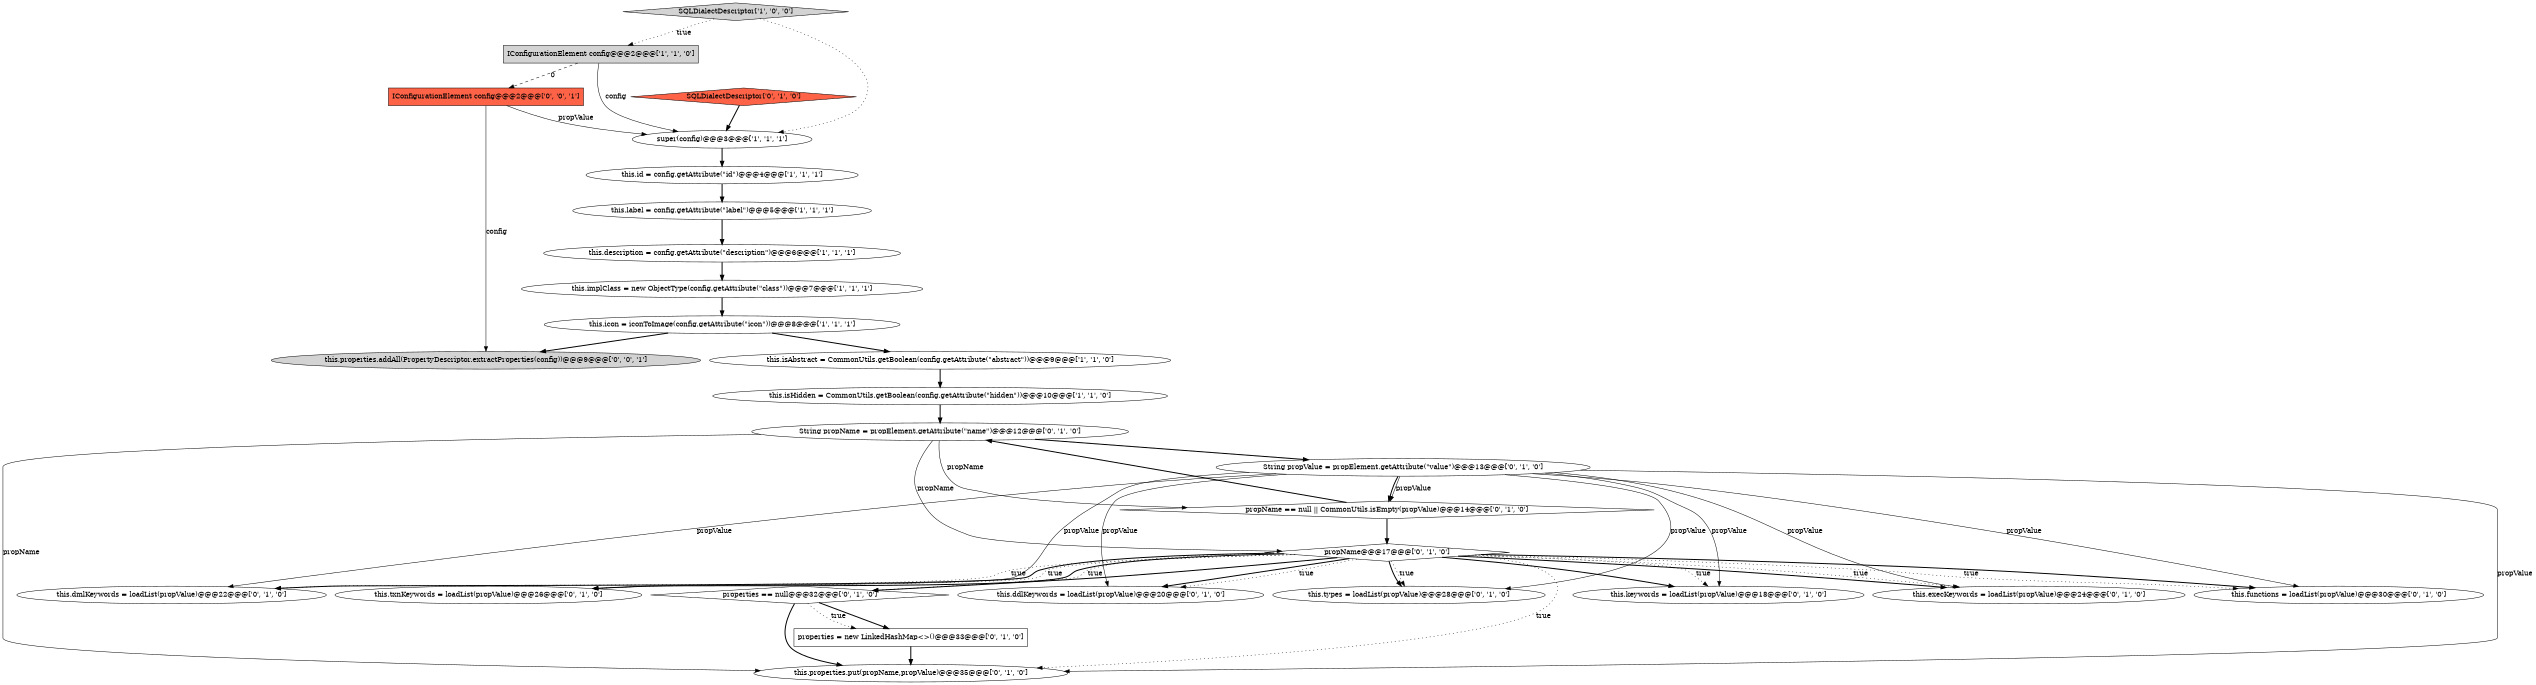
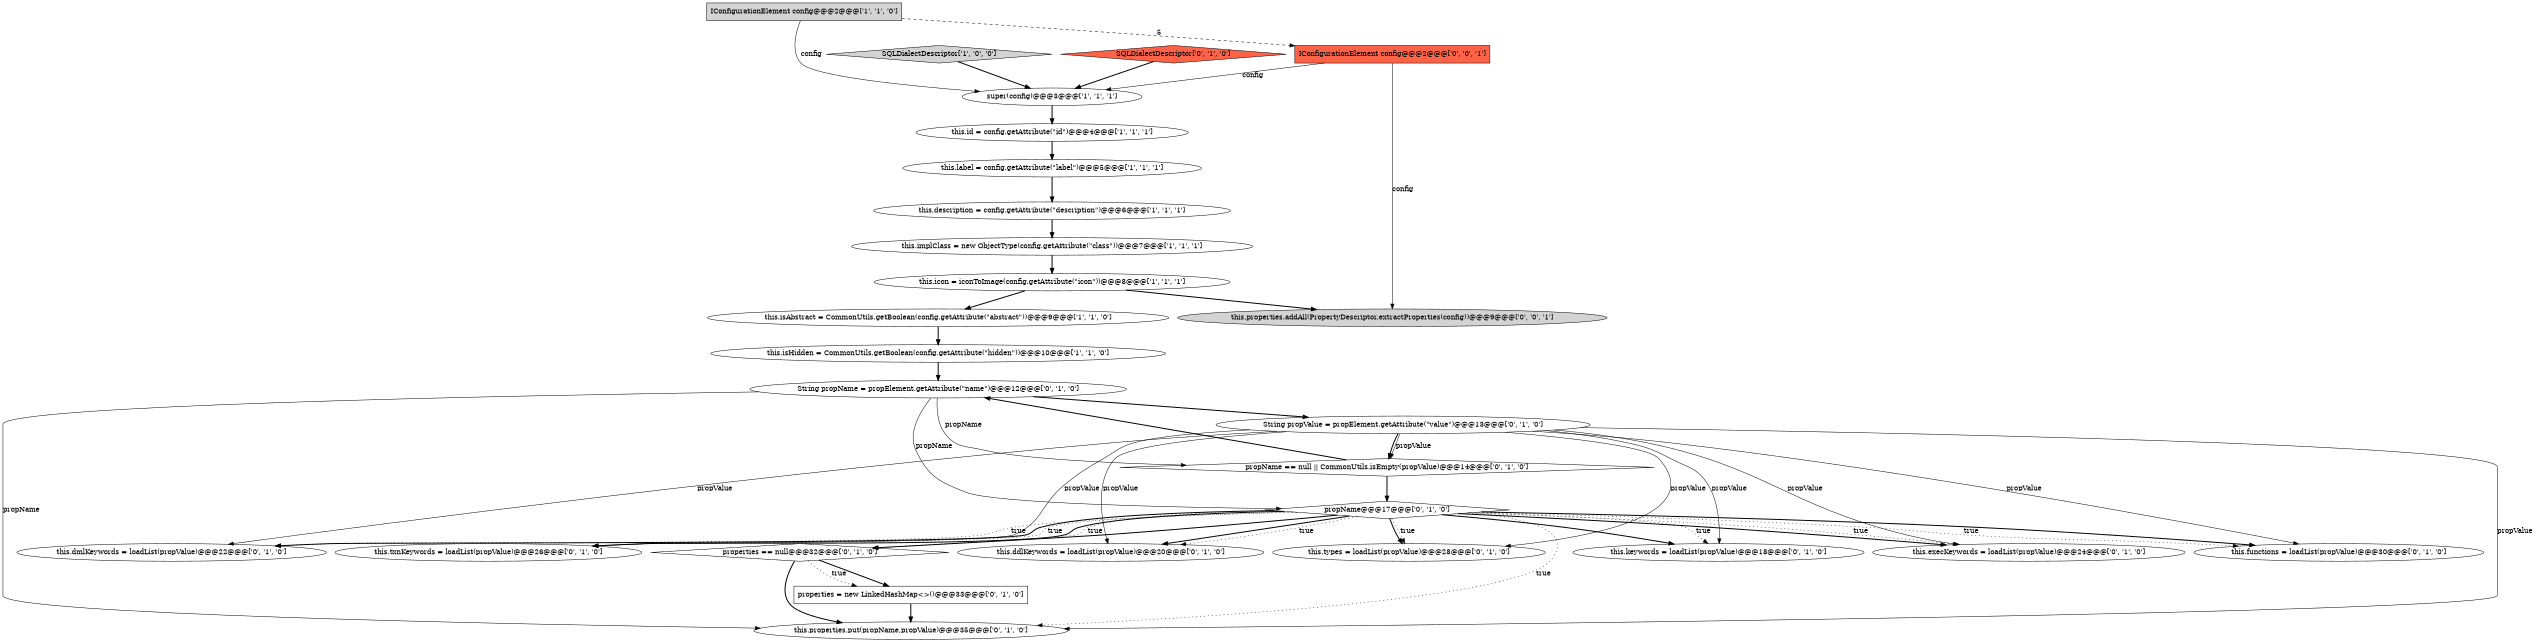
(673, 31) -> none
(863, 73) -> (992, 74)
(553, 76) -> (1159, 33)
(576, 118) -> (1253, 76)
